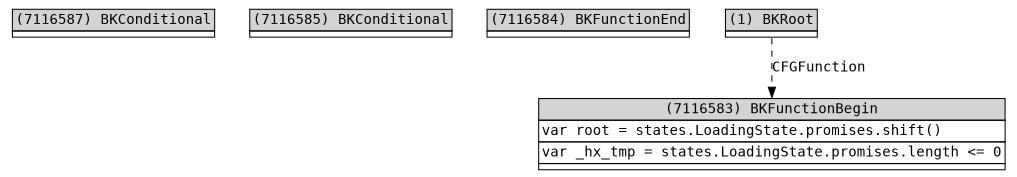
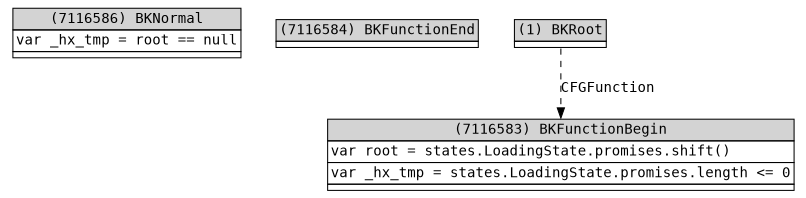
(114, 23) -> none
(351, 23) -> none
none -> (126, 33)
